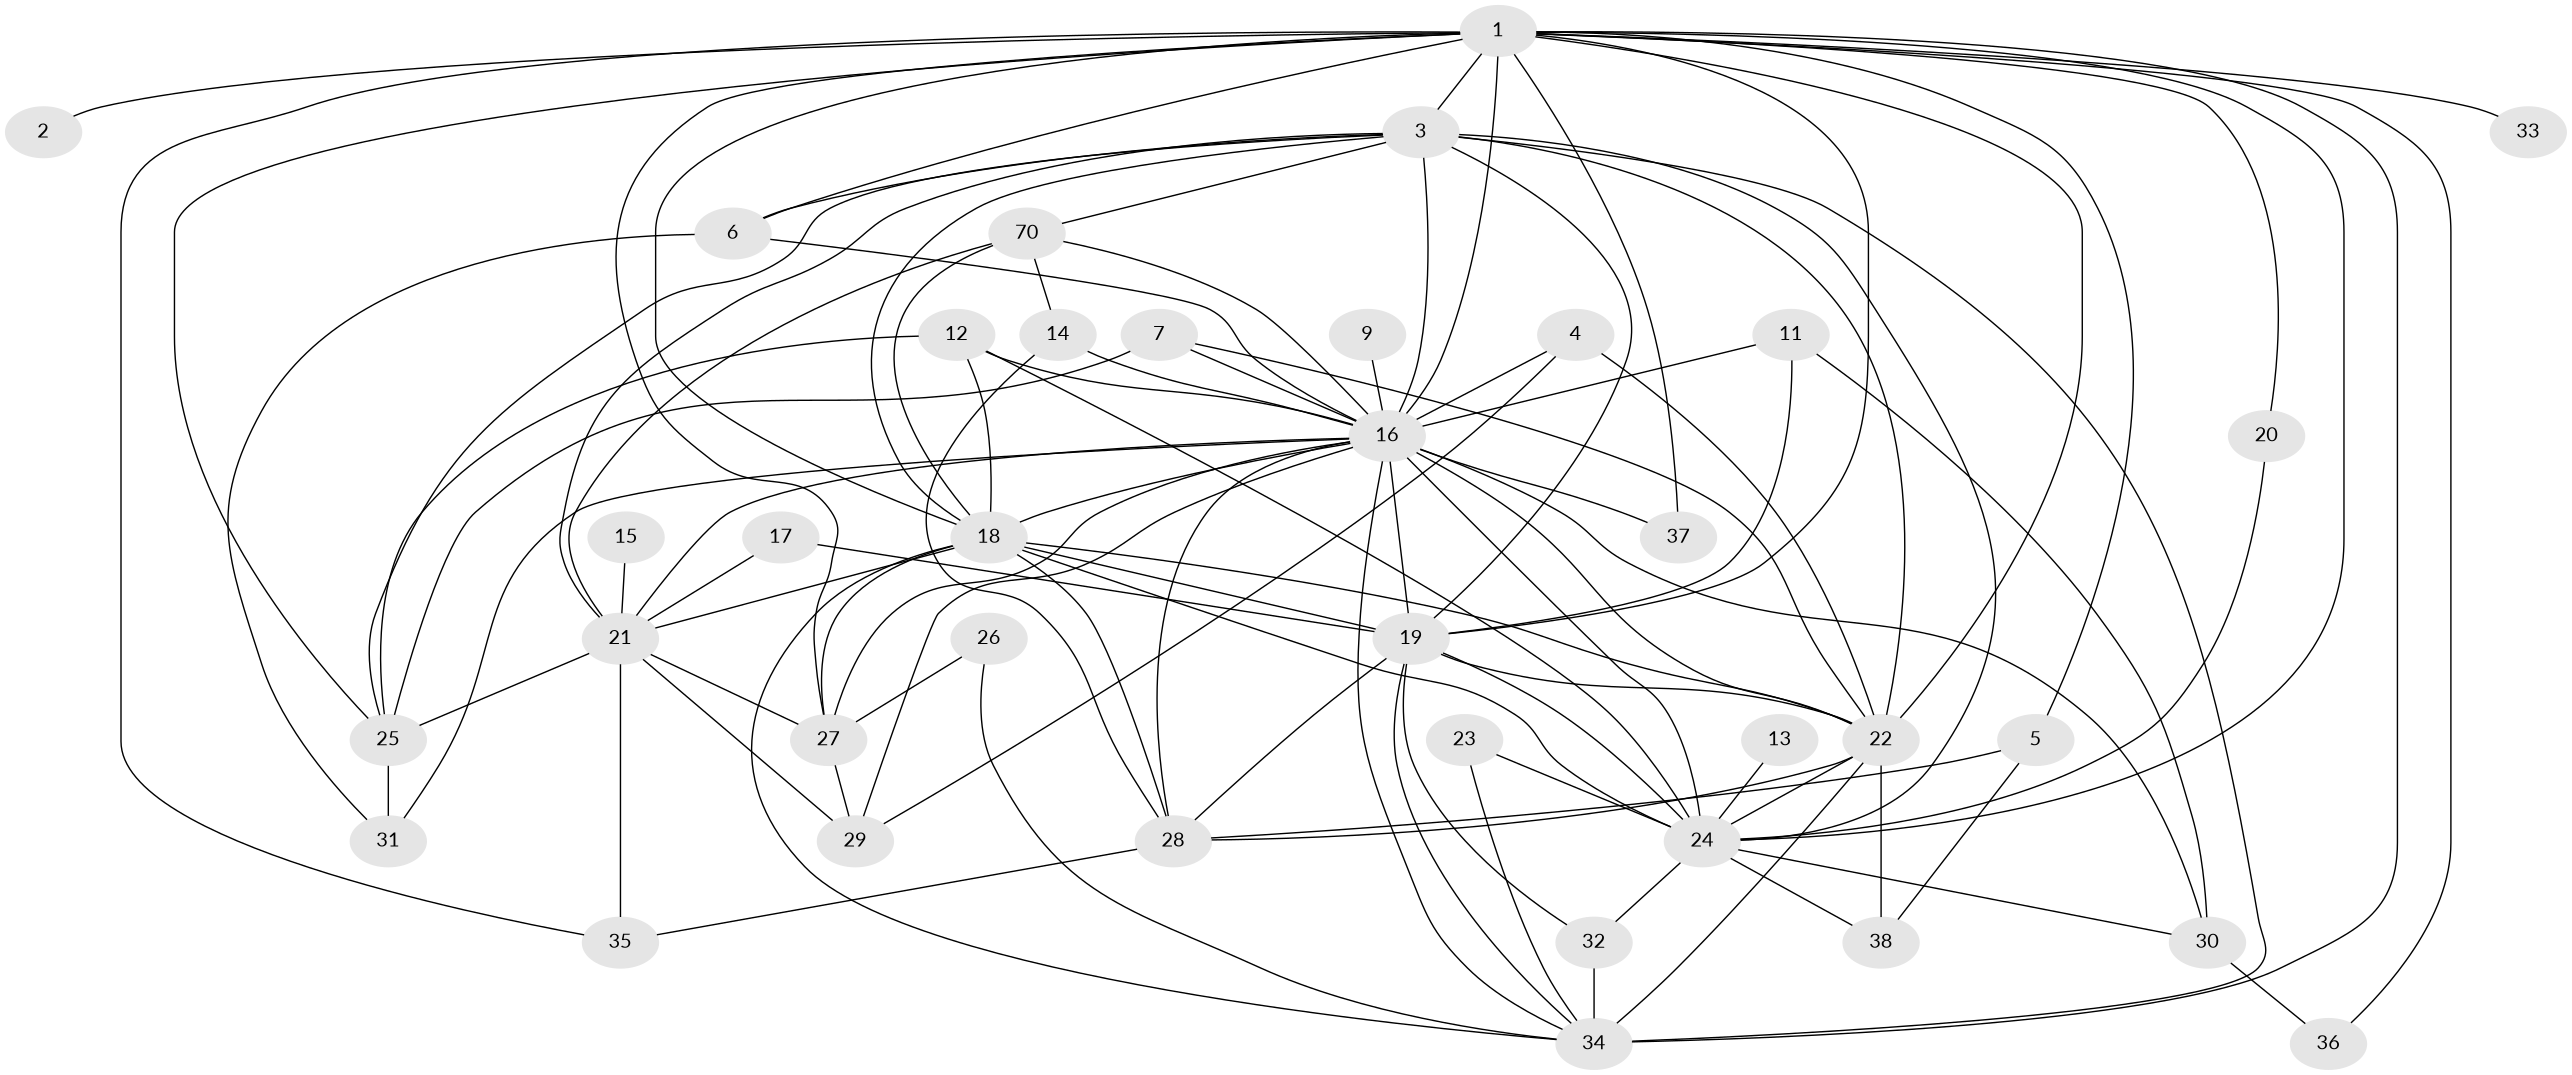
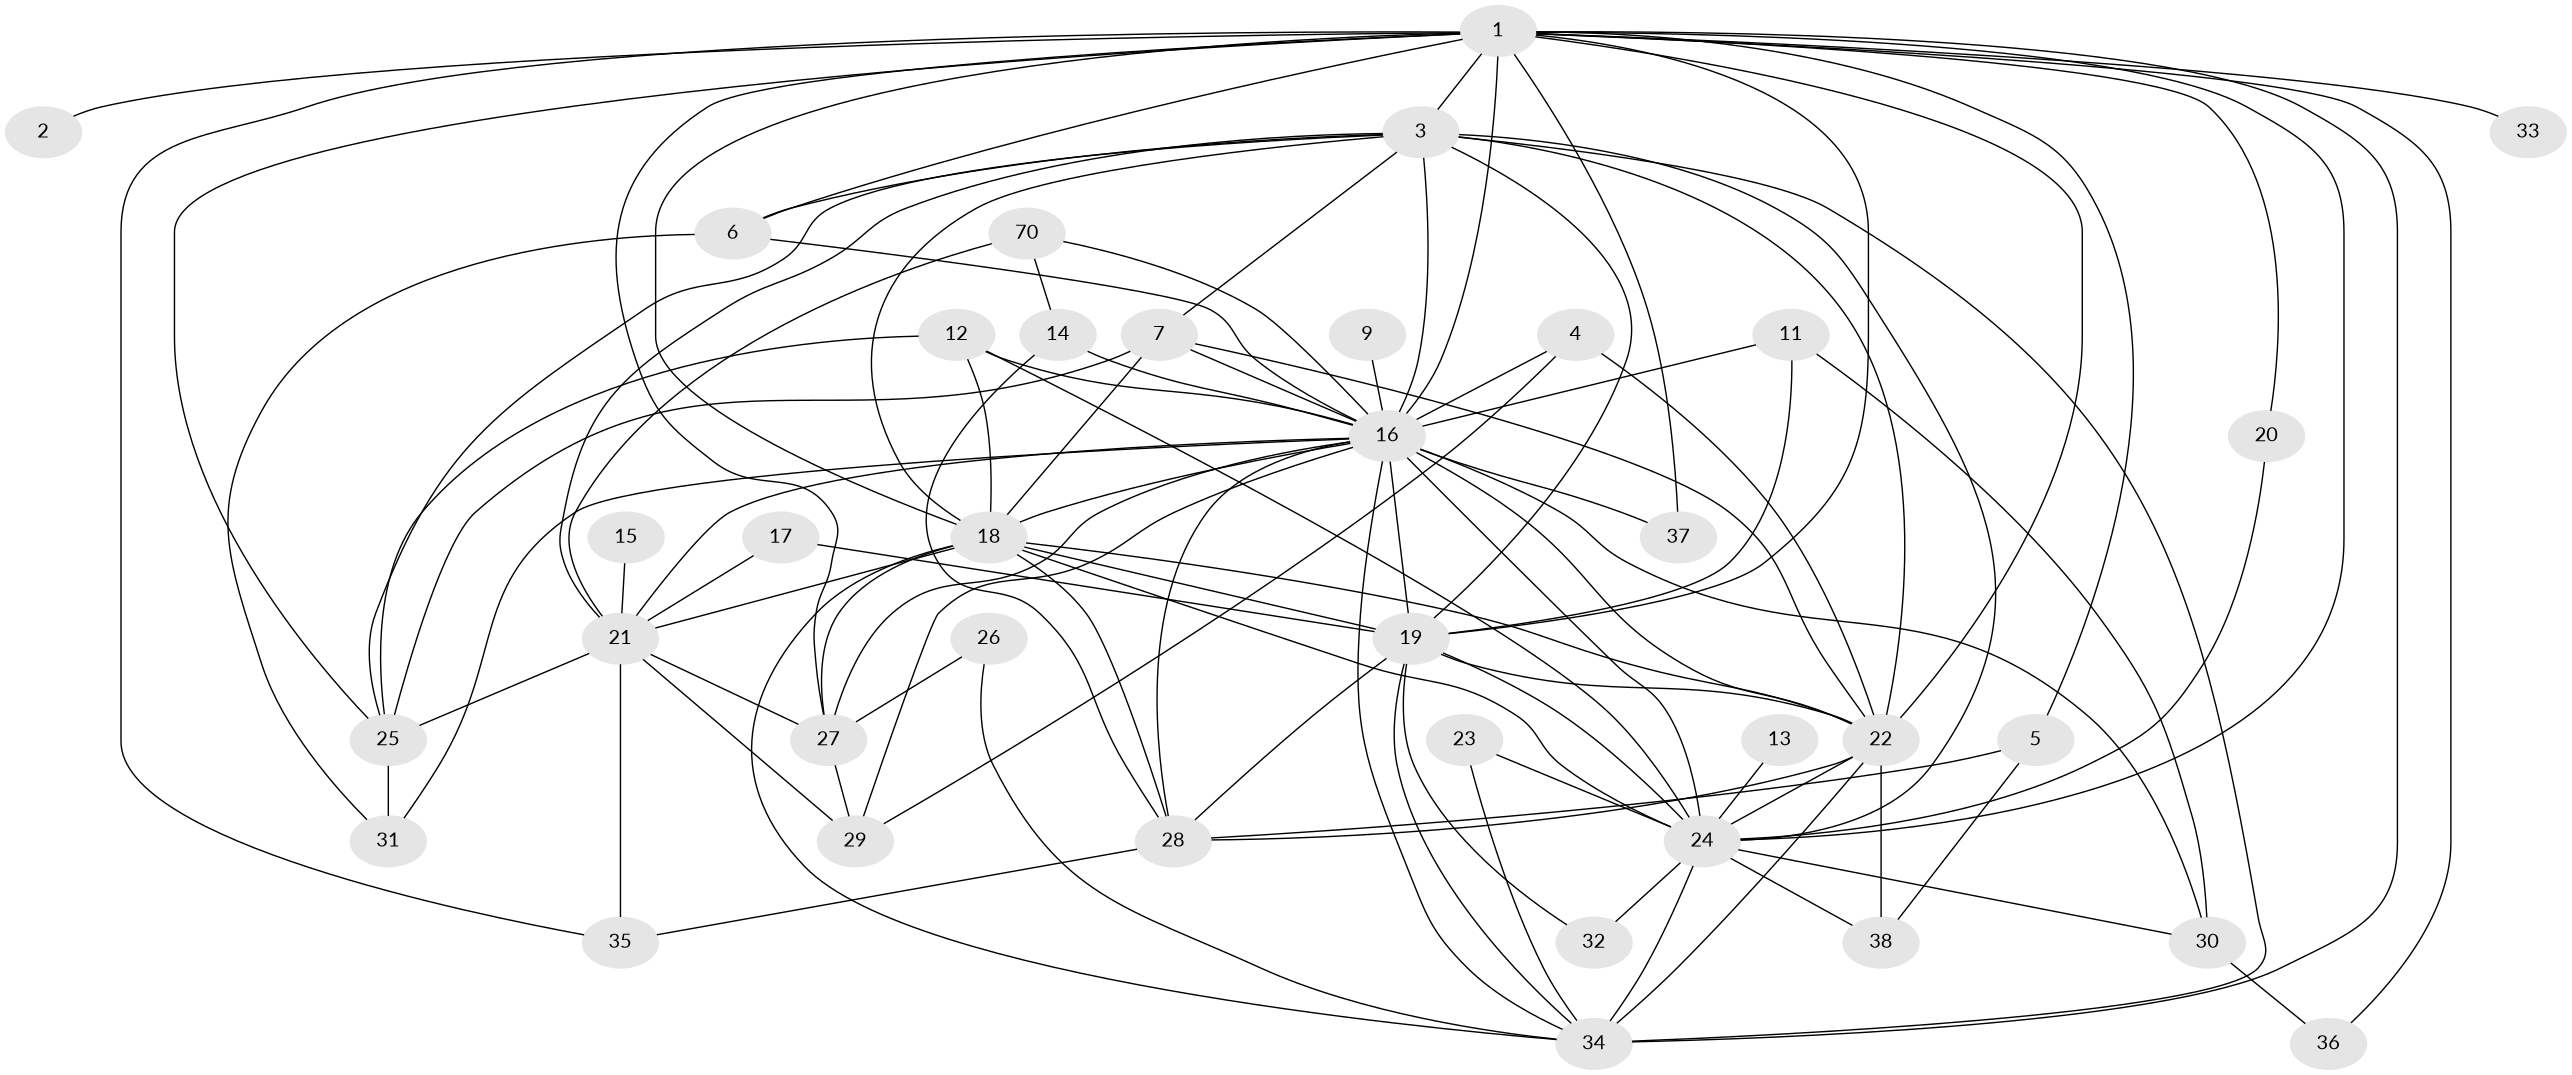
(1224, 183) -> (1290, 234)
(895, 367) -> (1074, 436)
(1594, 993) -> (1656, 946)
